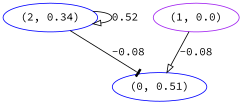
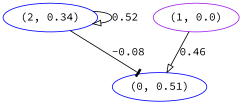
(196, 52) -> (193, 52)
